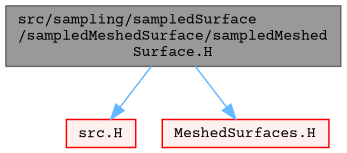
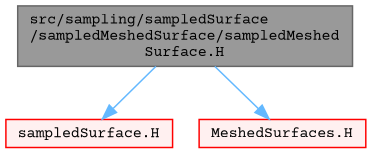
(101, 133) -> (89, 133)
